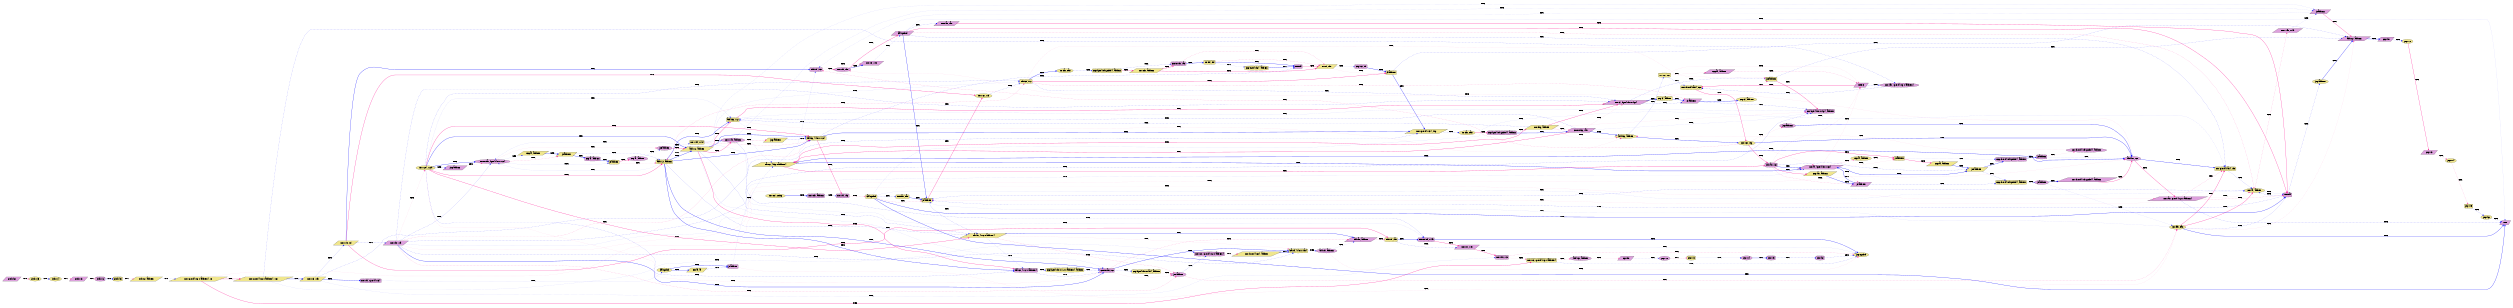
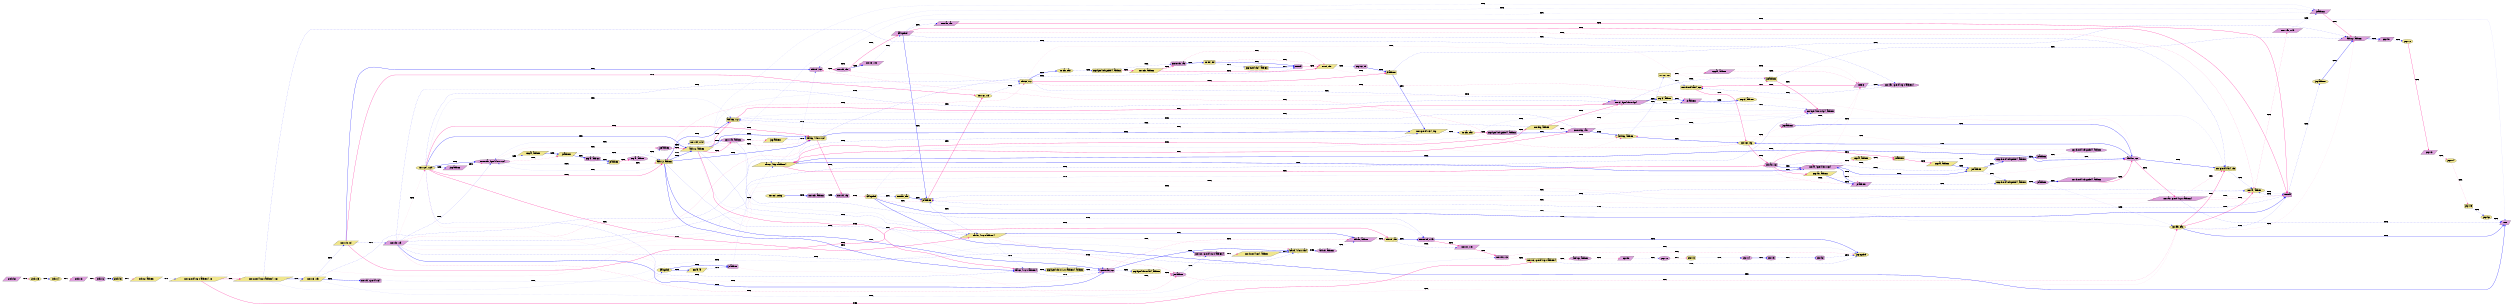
(1947, 138) -> (1945, 144)
(1592, 269) -> none
